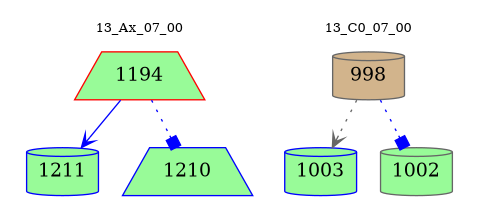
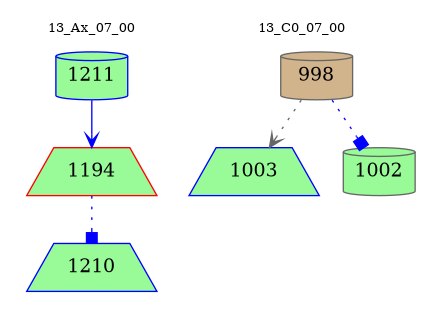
(105, 119) -> (92, 117)
(321, 172) -> (254, 172)
